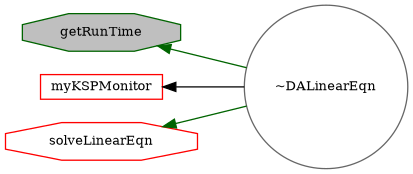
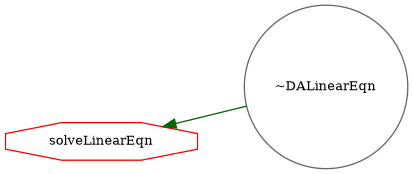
(101, 32) -> none
(101, 87) -> none
